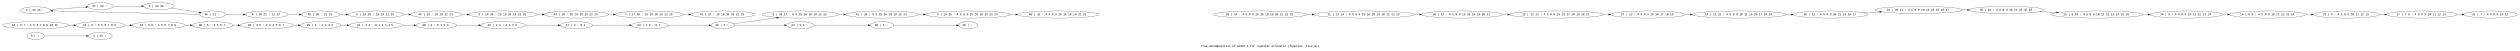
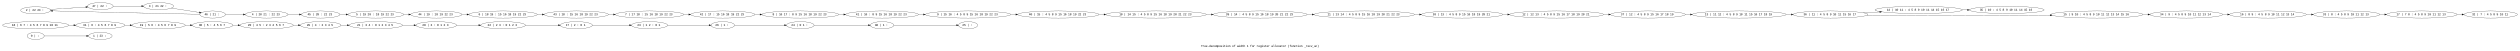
(2048, 12) -> (1959, 16)
none -> (1156, 14)
(755, 21) -> (757, 14)
